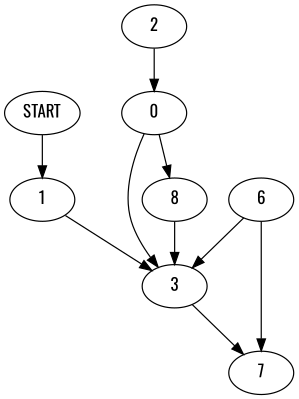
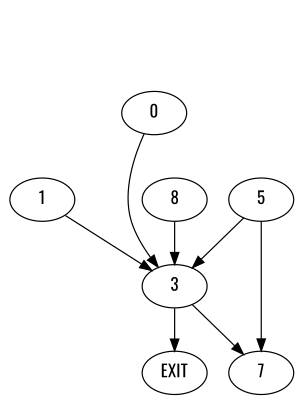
(154, 26) -> none
(42, 113) -> none
(163, 150) -> none
(261, 200) -> (261, 200)
none -> (175, 373)
